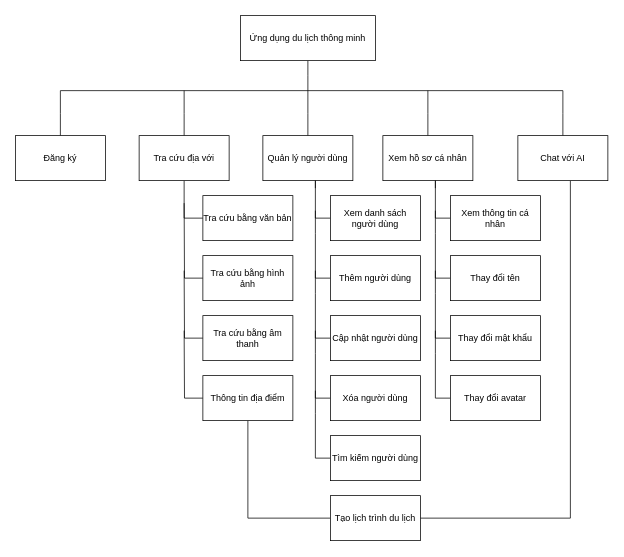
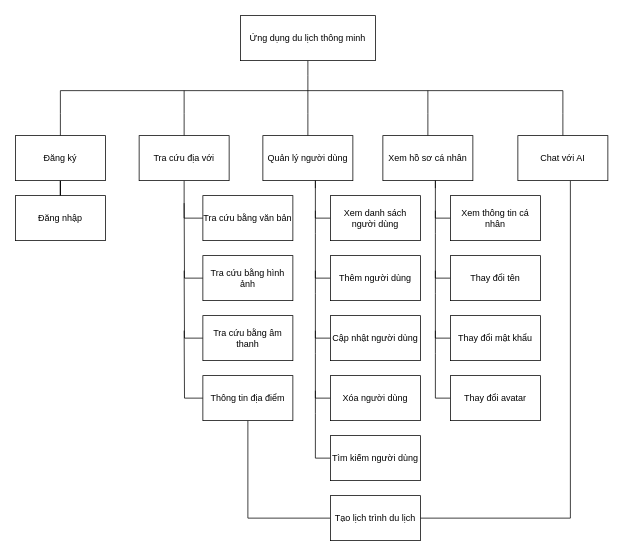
none -> (60, 188)
none -> (60, 218)
